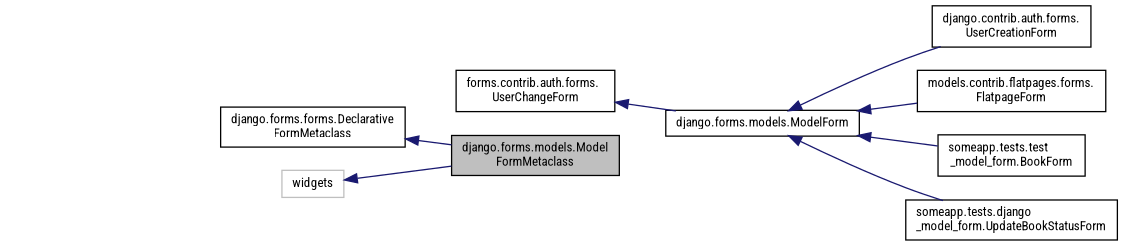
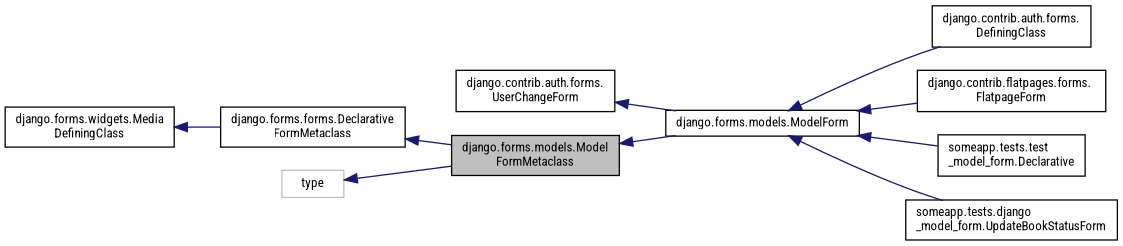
(1012, 26) -> (1012, 26)
(535, 91) -> (535, 91)
(1012, 91) -> (1012, 91)
none -> (90, 127)
none -> (654, 139)
(1012, 155) -> (1012, 155)
(313, 184) -> (313, 184)
